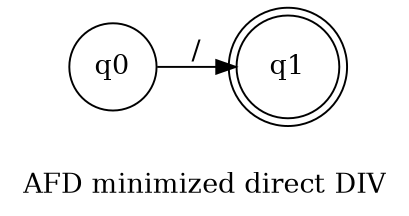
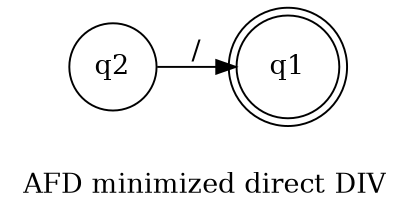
(113, 67) -> (113, 67)
